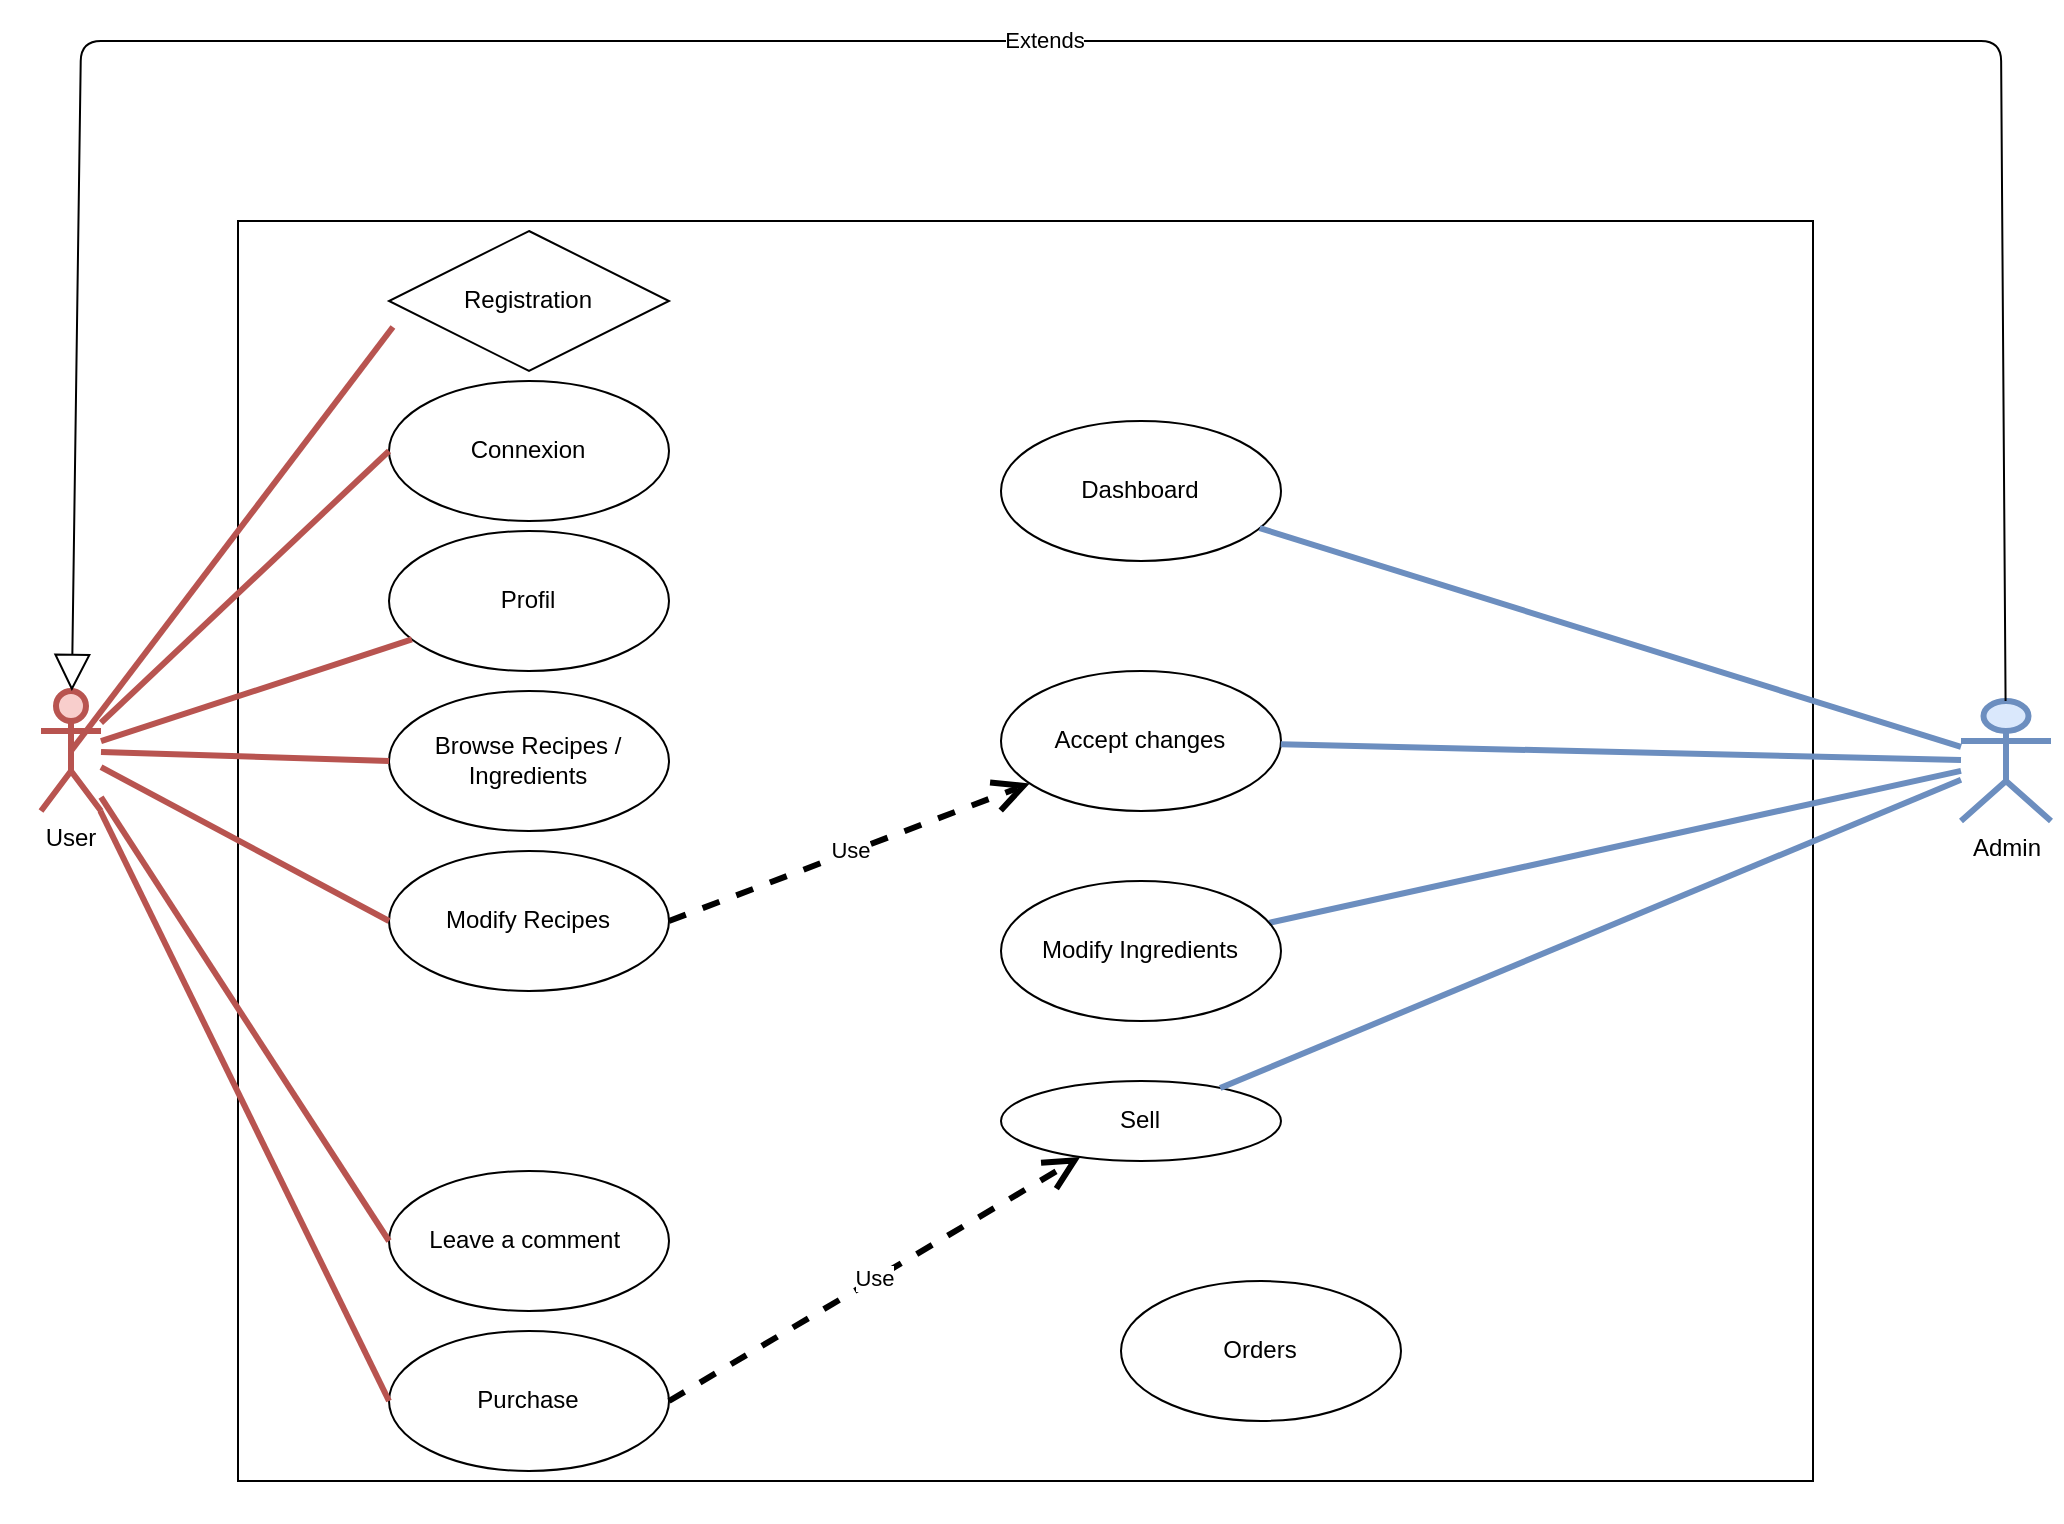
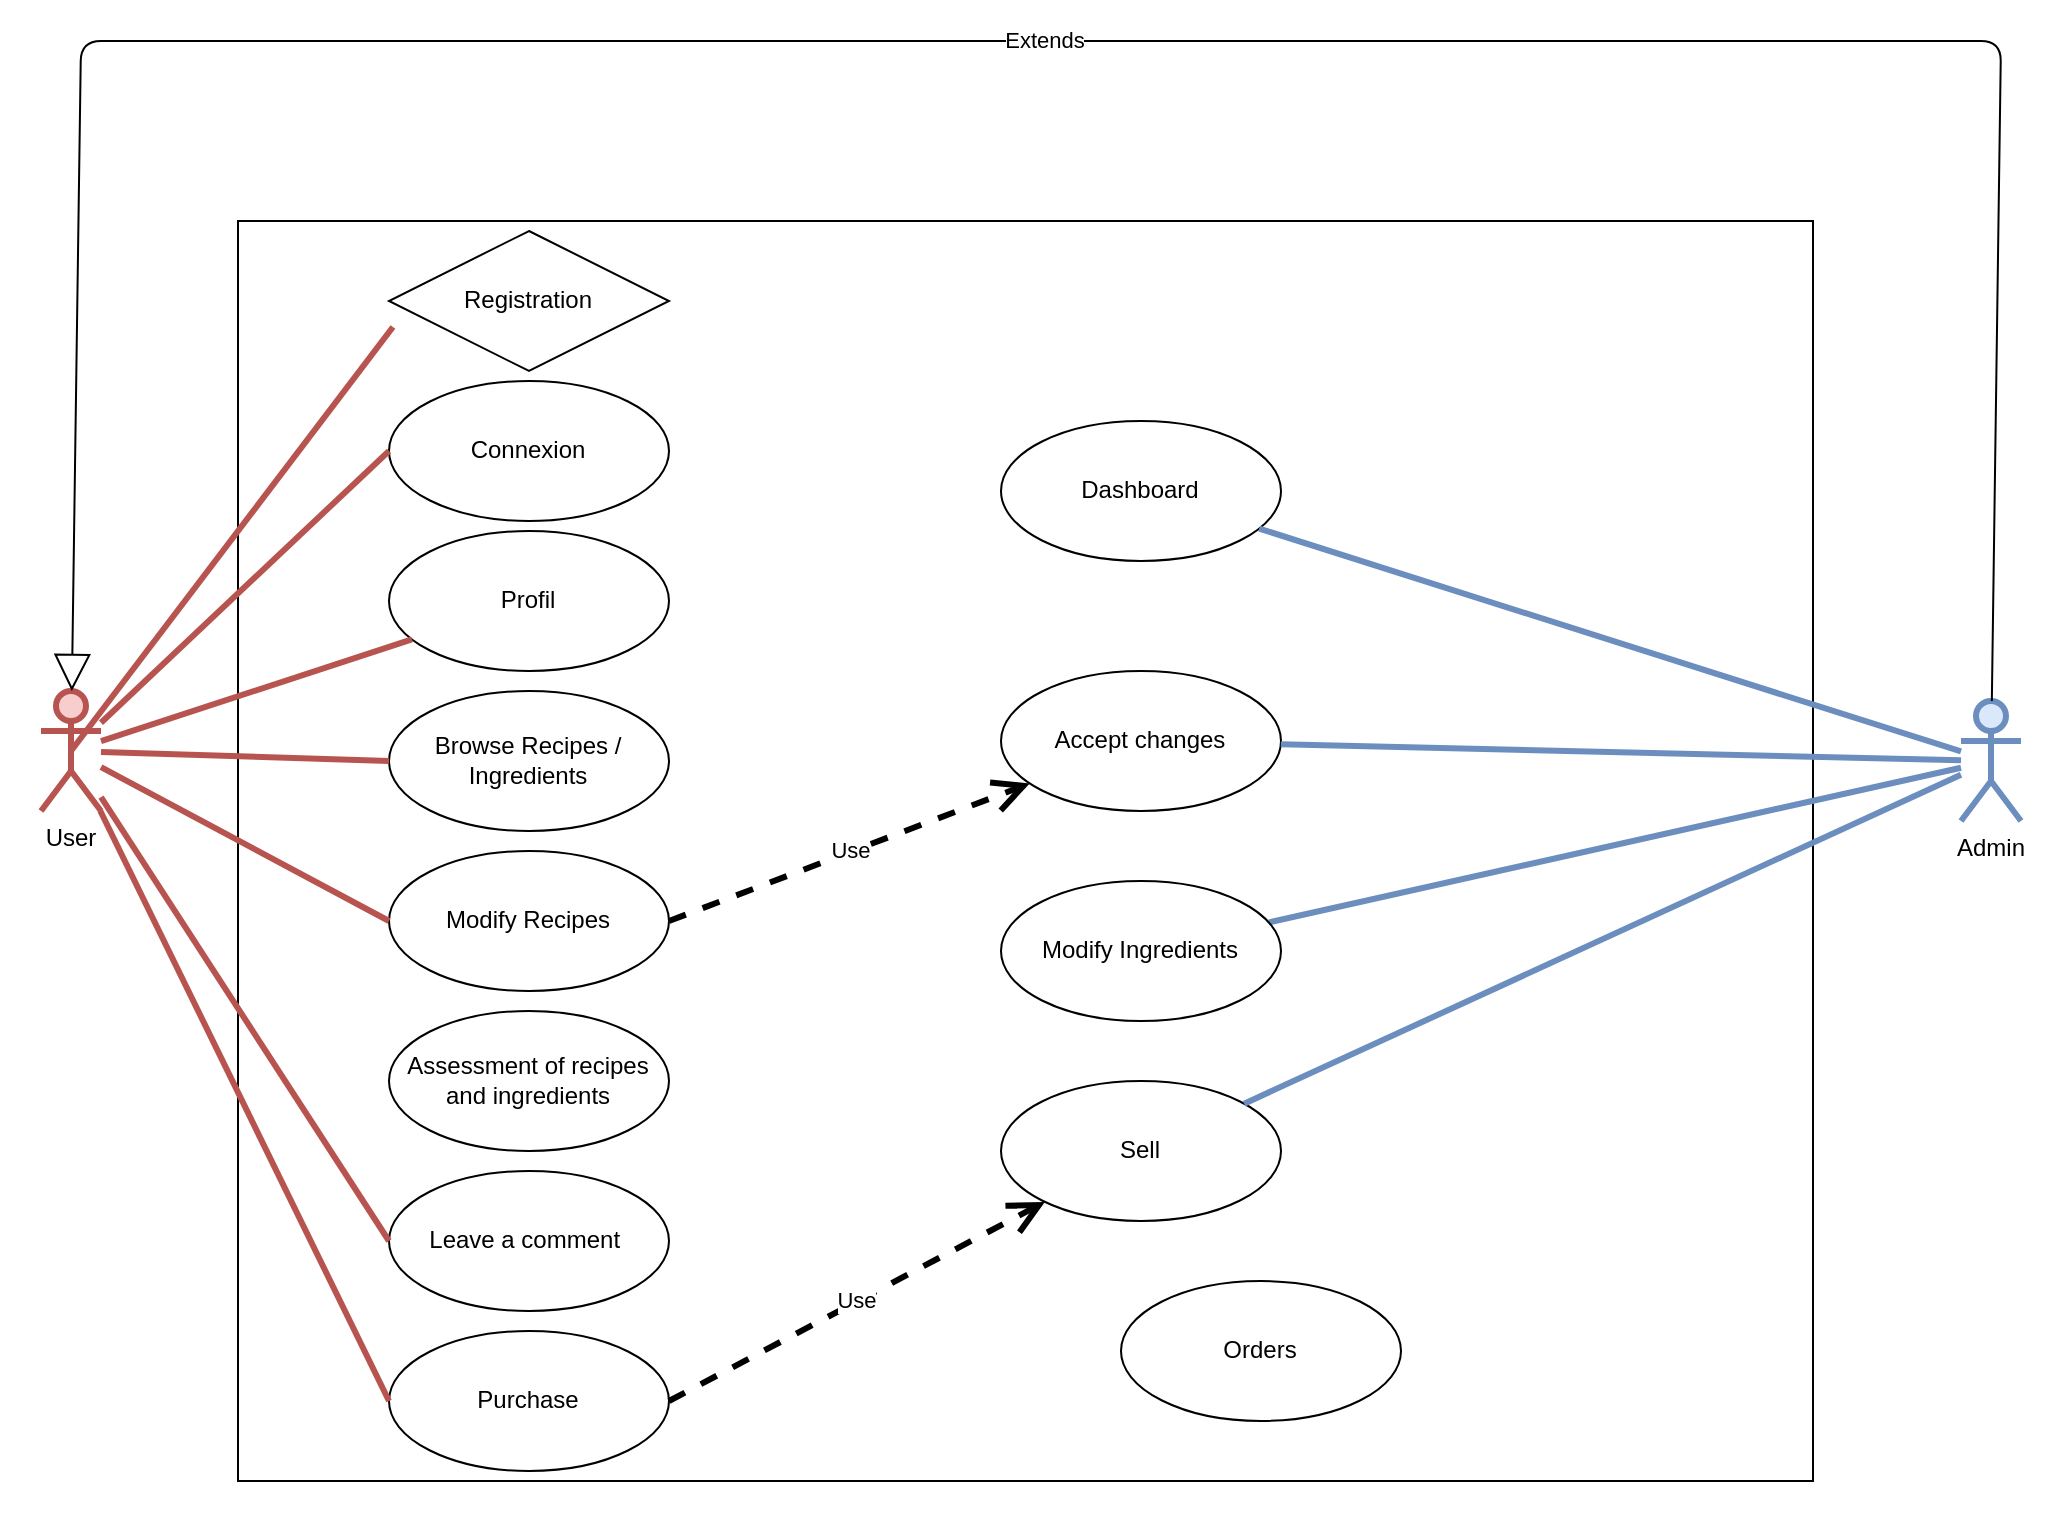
(2006, 761) -> (1991, 761)
none -> (529, 1081)
(1141, 1121) -> (1141, 1151)
